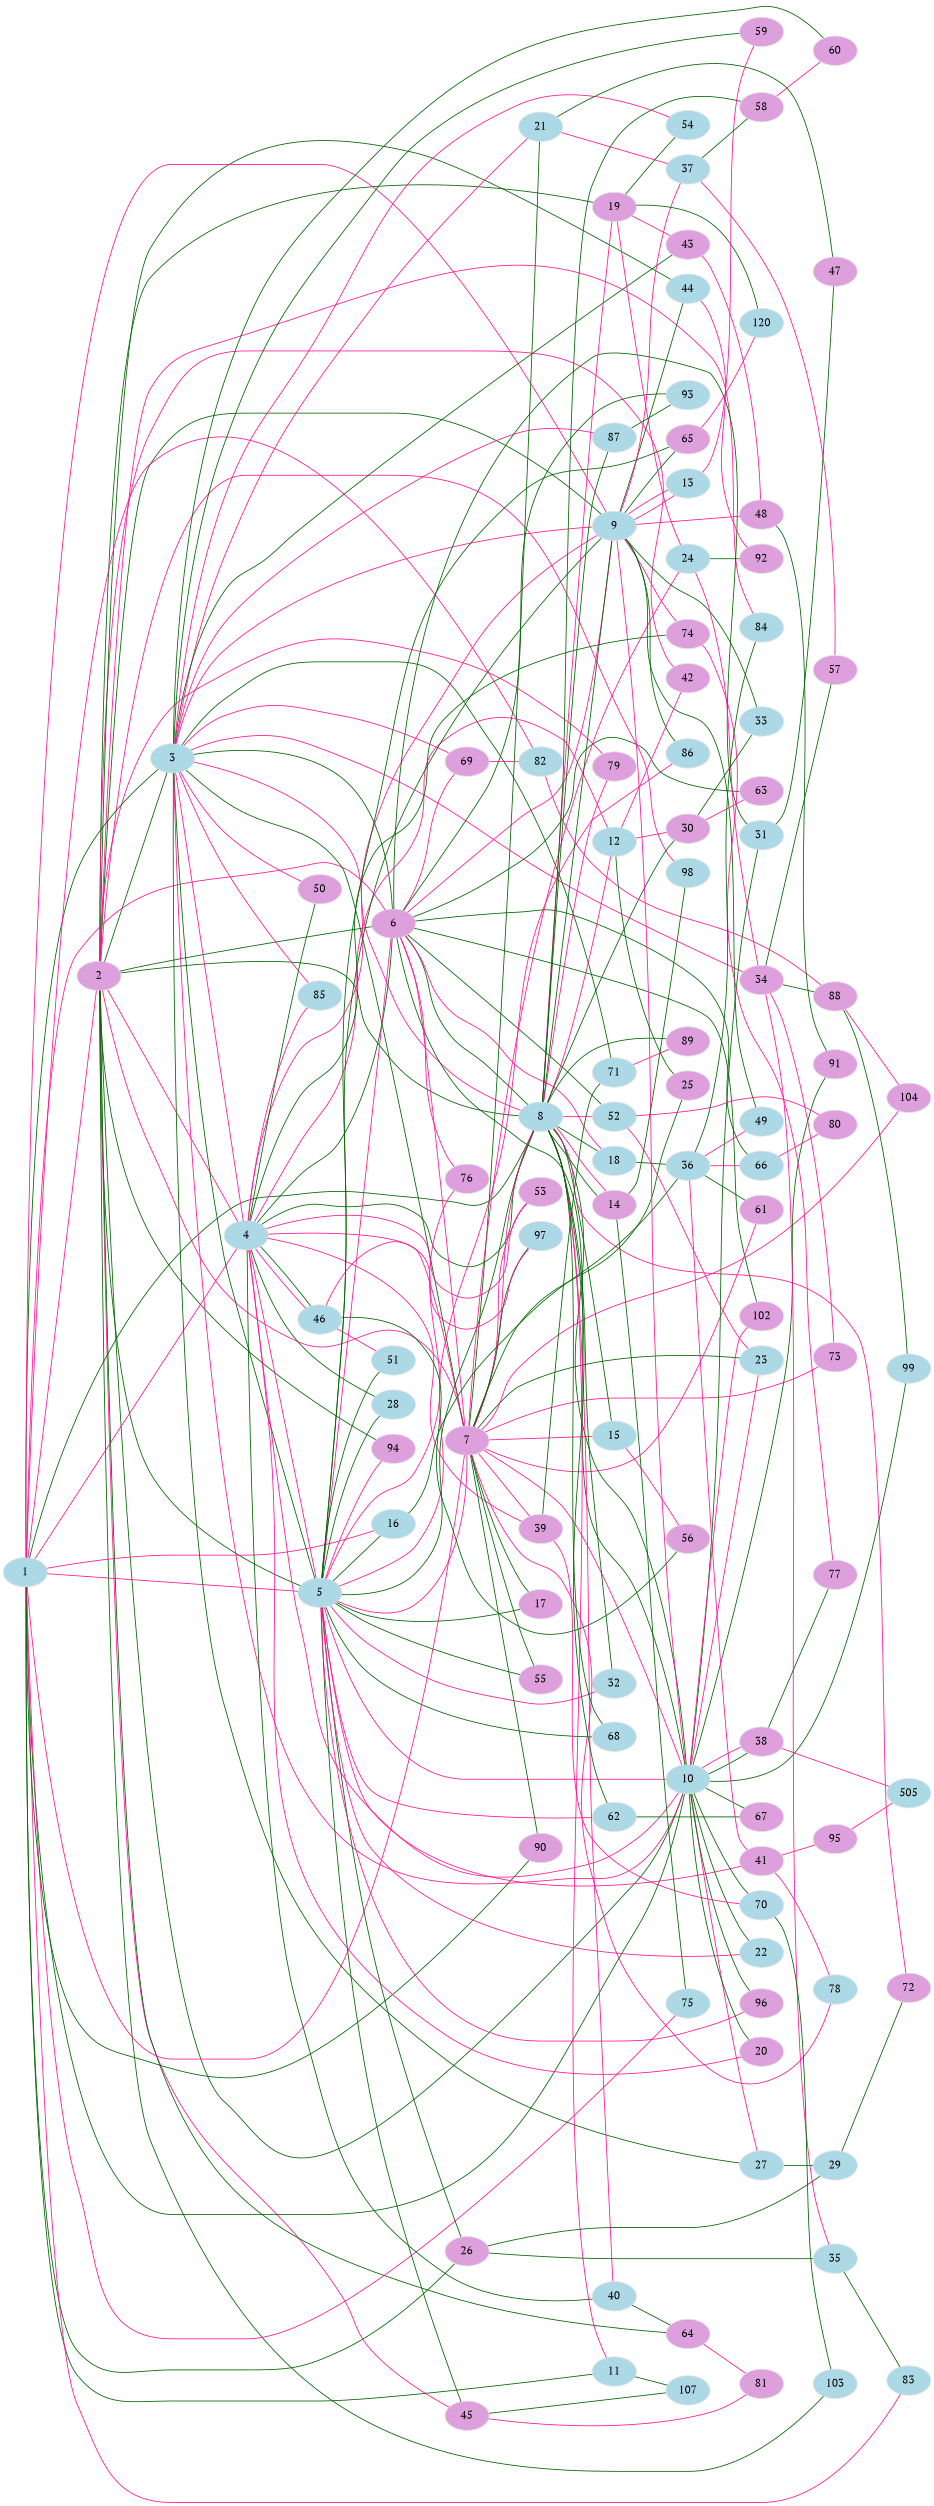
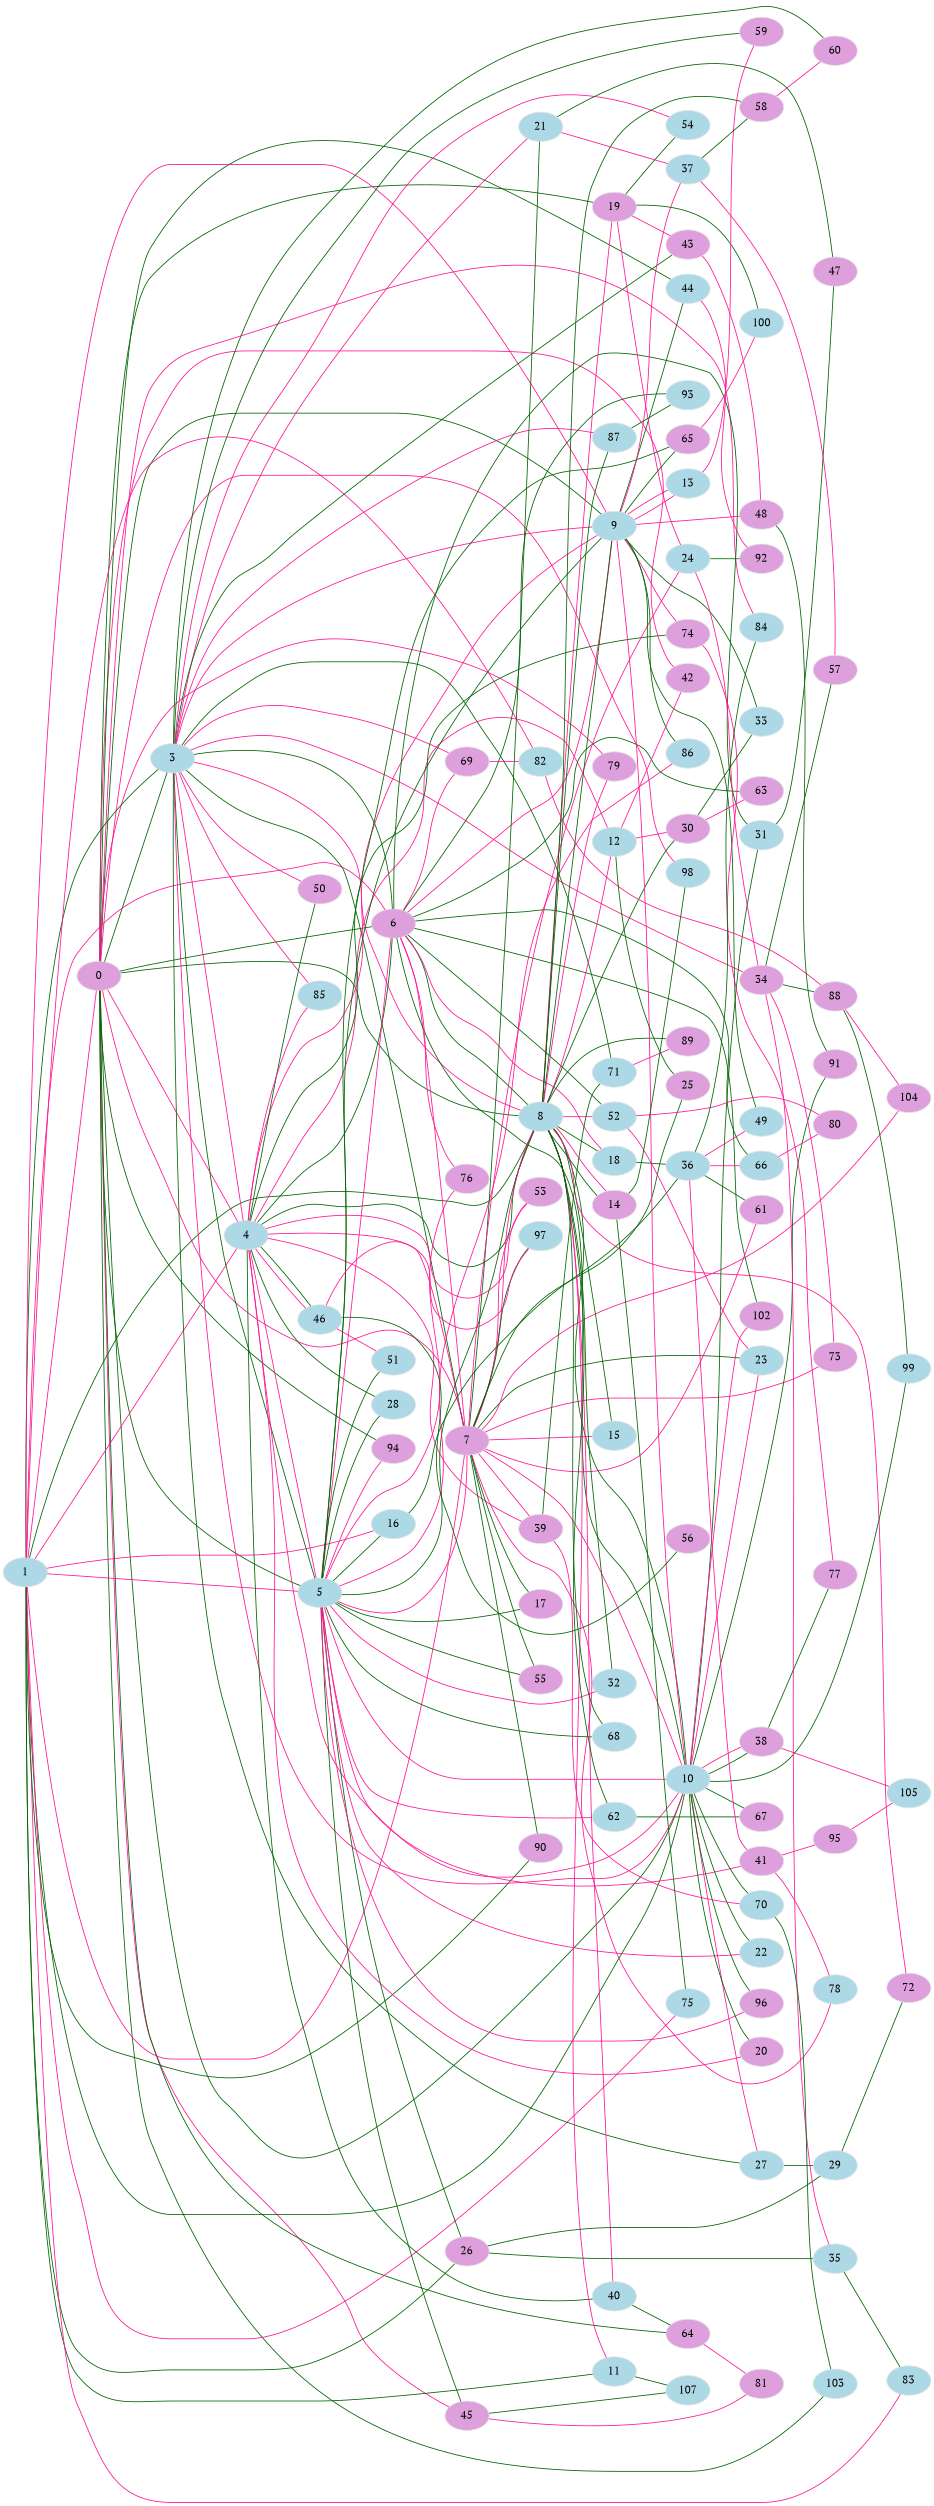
(762, 323) -> (762, 323)
(99, 976) -> (99, 976)
(653, 1486) -> none
(909, 1793) -> (909, 1793)
